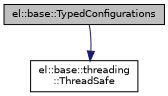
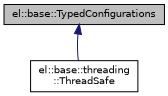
(91, 37) -> (77, 48)
